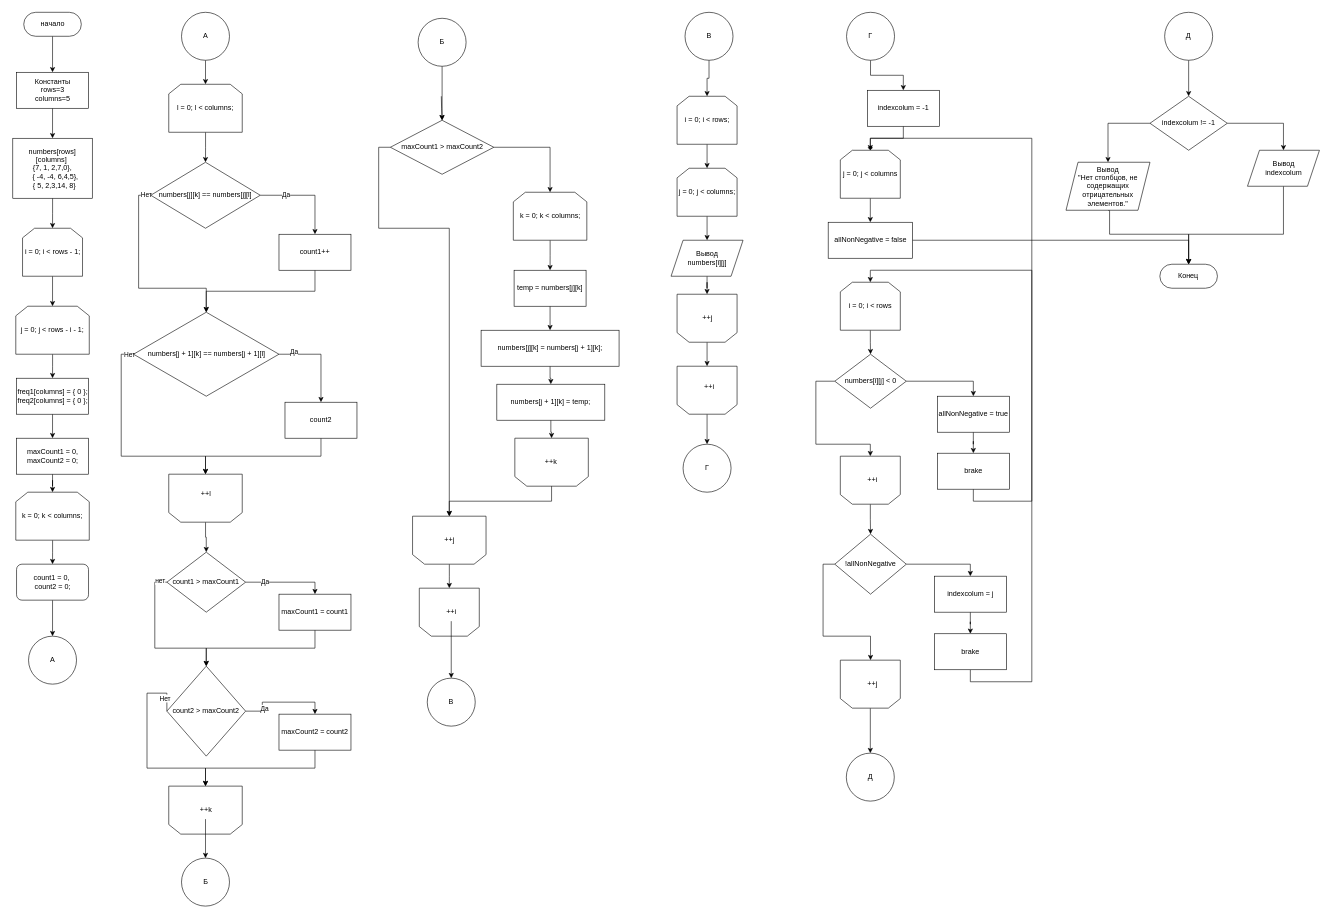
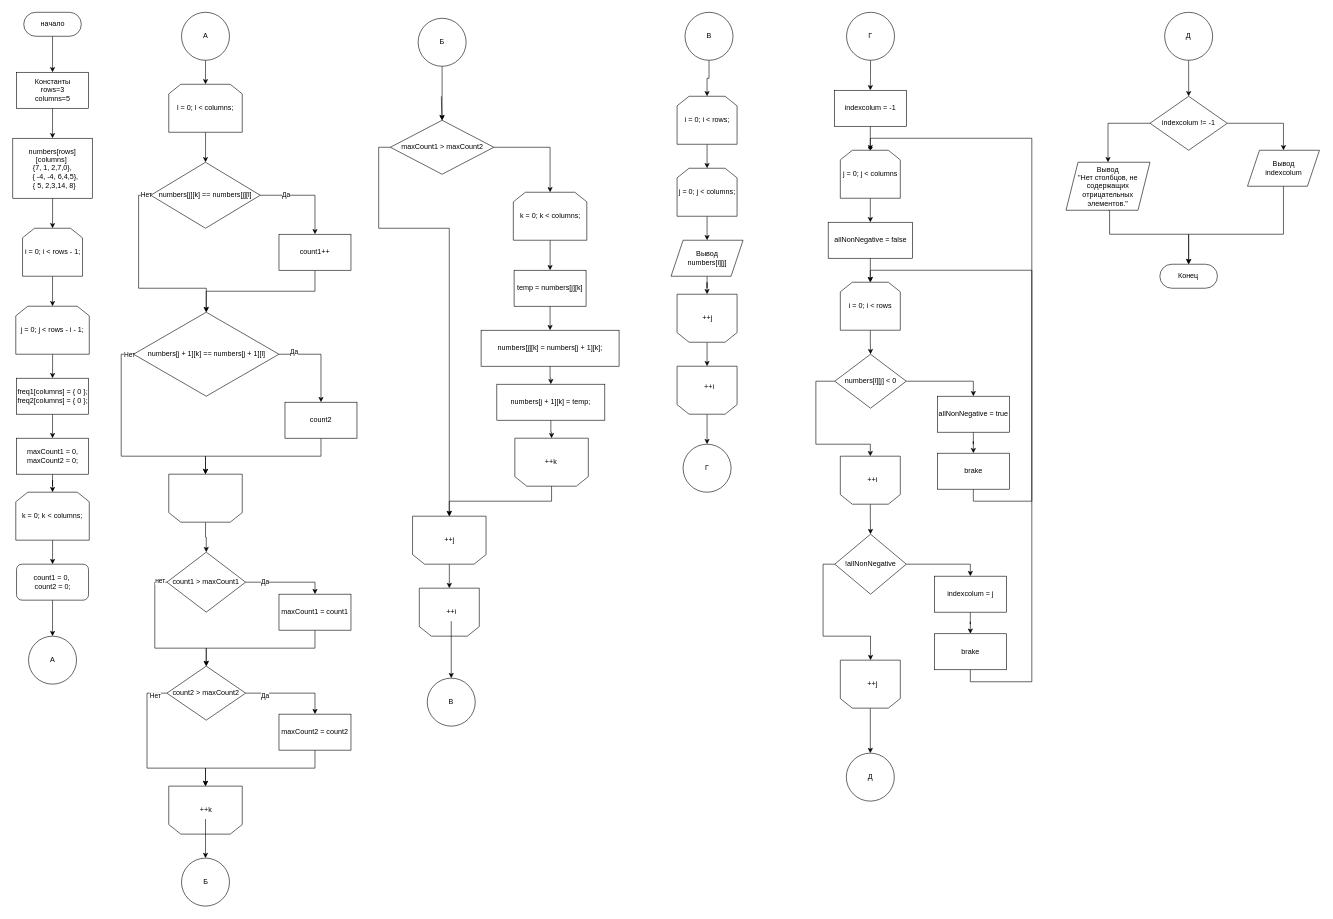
(903, 108) -> (870, 108)
(1048, 240) -> (870, 263)
(205, 494) -> none
(206, 711) -> (206, 693)
